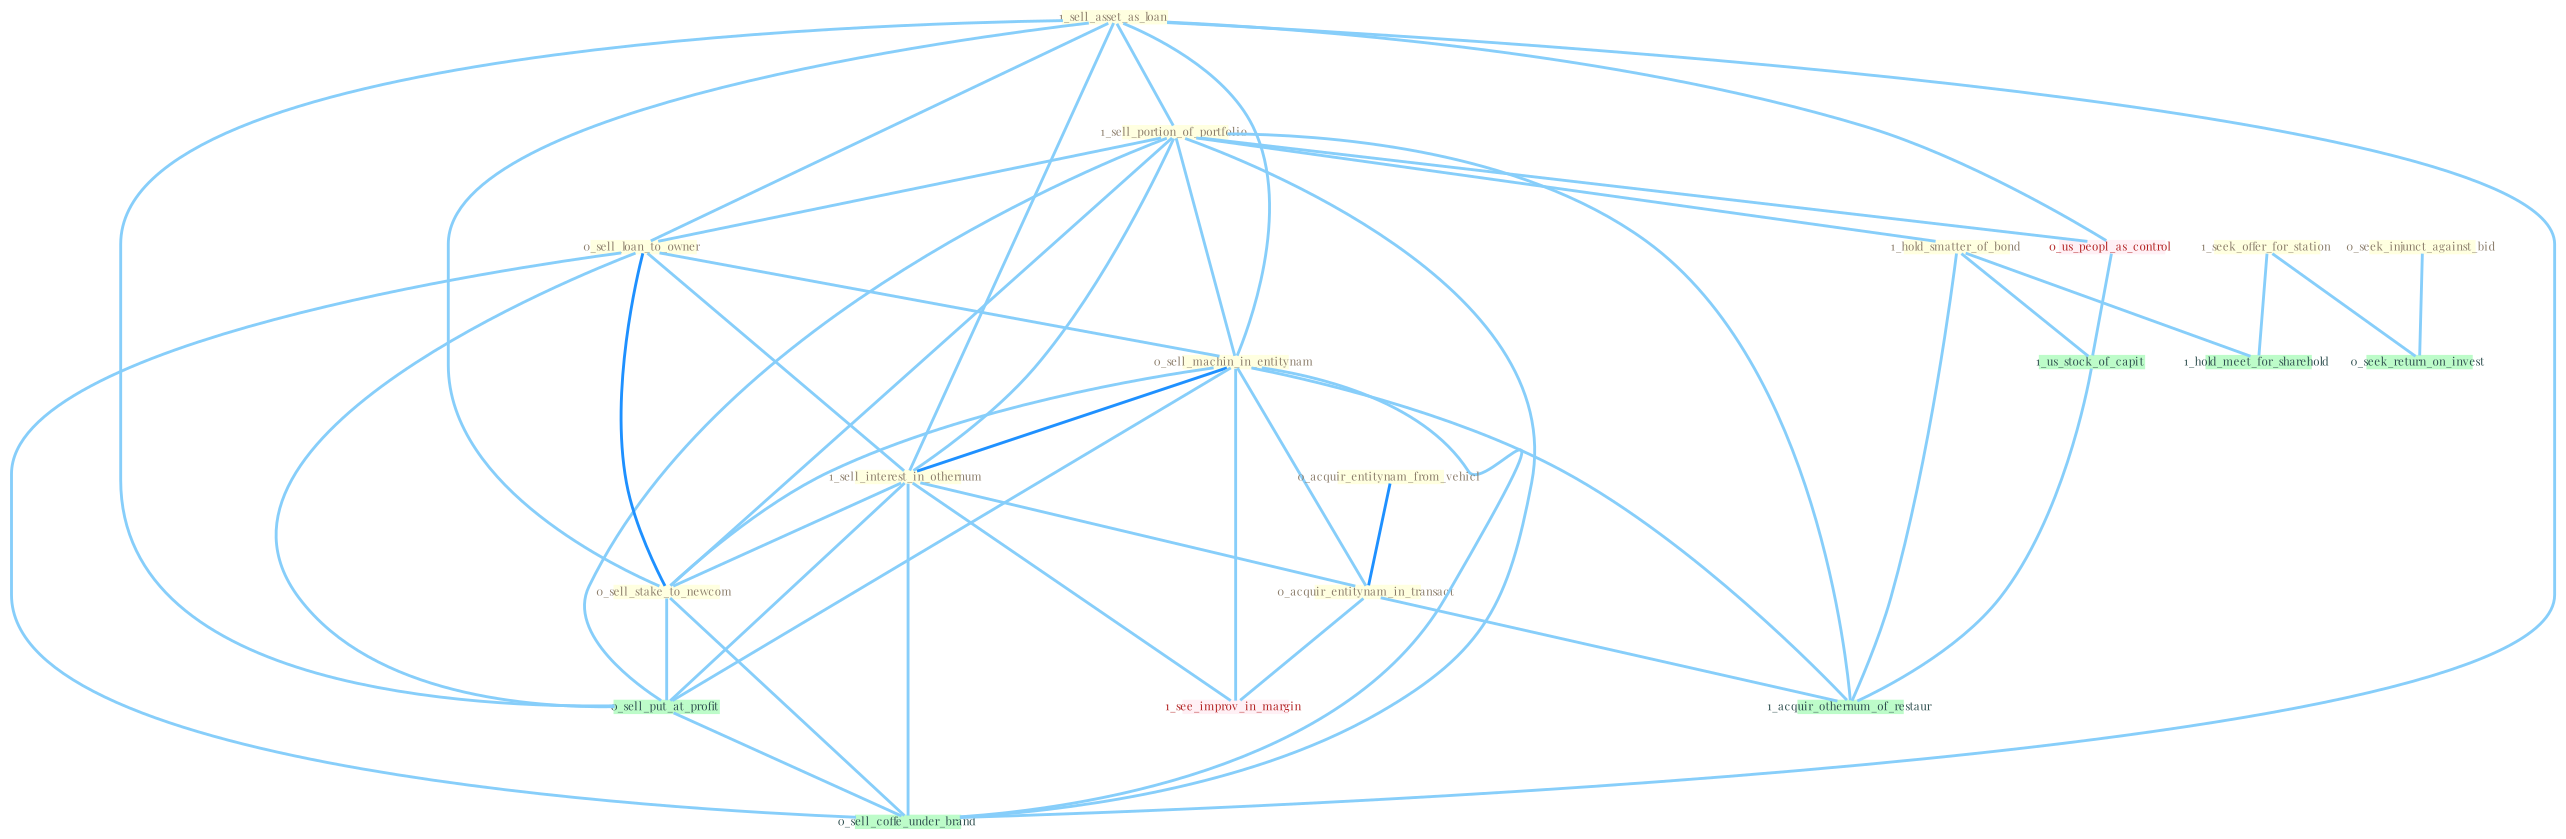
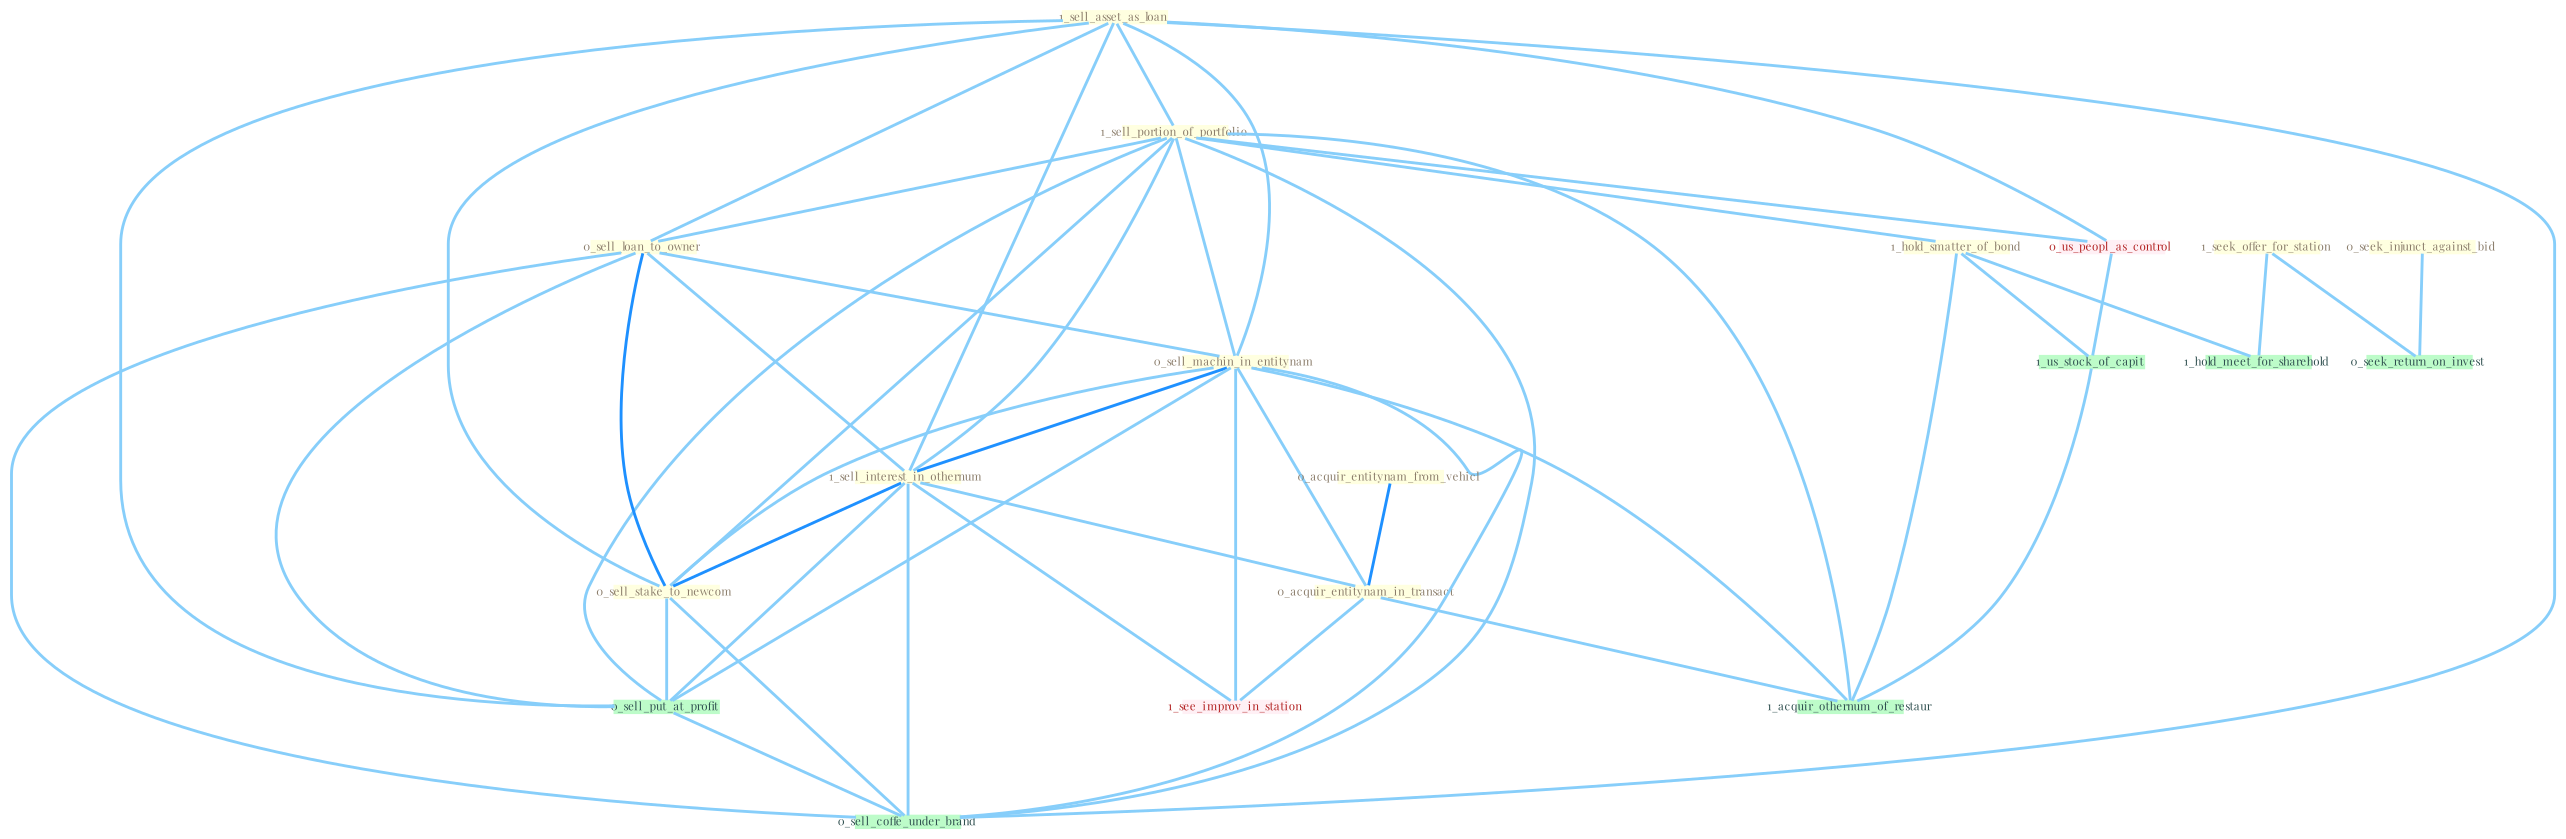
(787, 535) -> (787, 535)
(1236, 707) -> (1236, 707)
